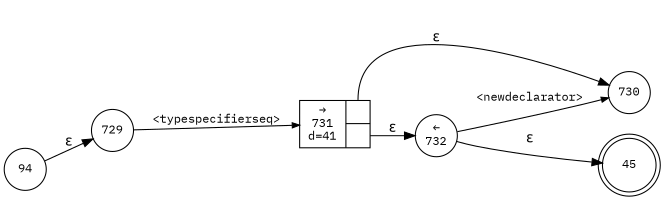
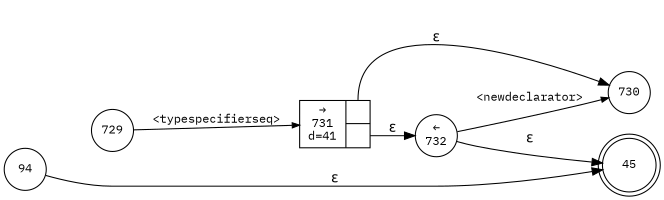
(64, 152) -> (319, 186)
